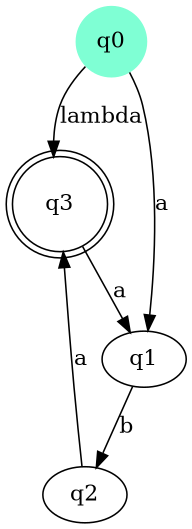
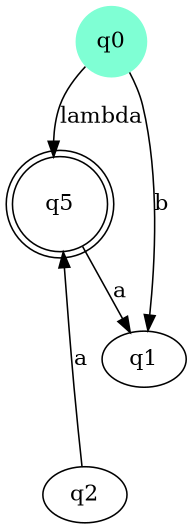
(60, 204) -> (60, 204)
(162, 204) -> (162, 204)
(118, 420) -> none
